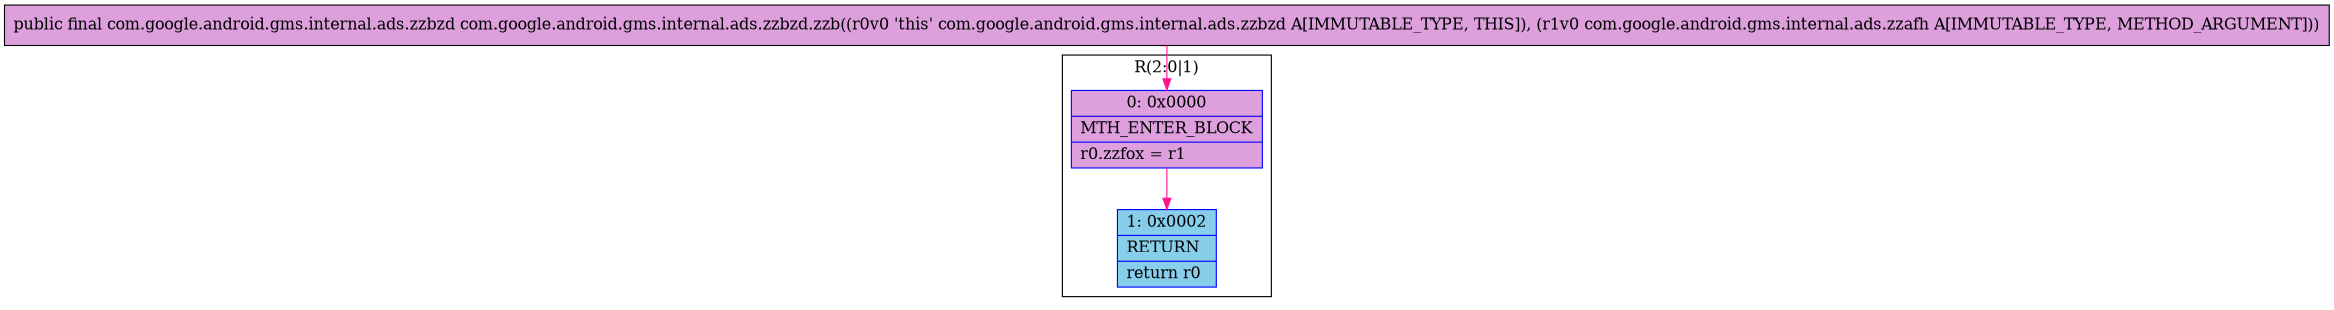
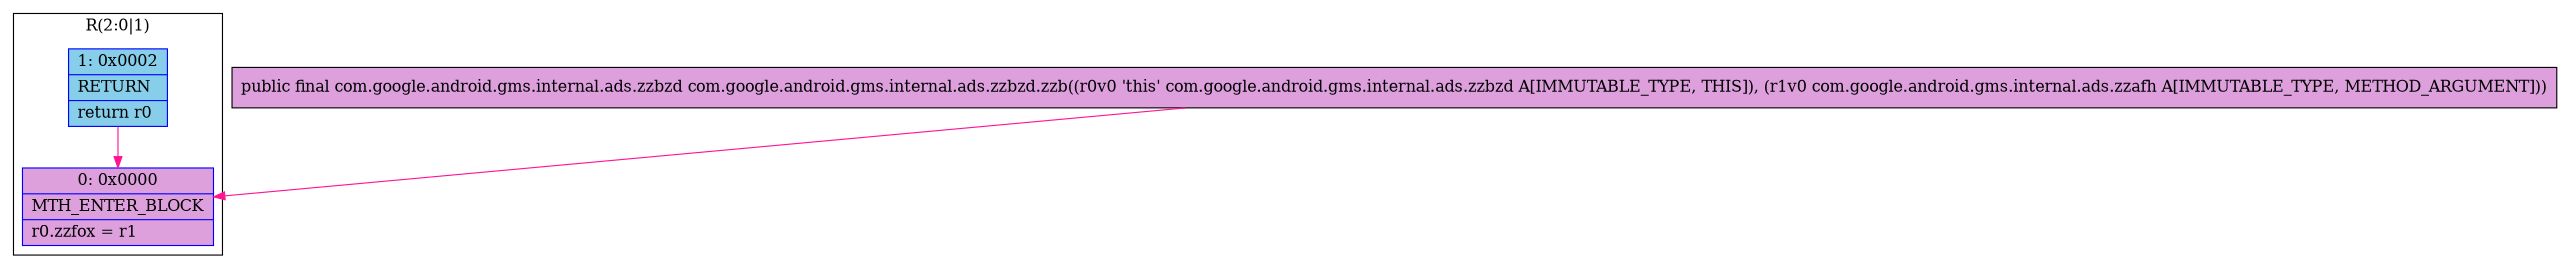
(1167, 183) -> (118, 142)
